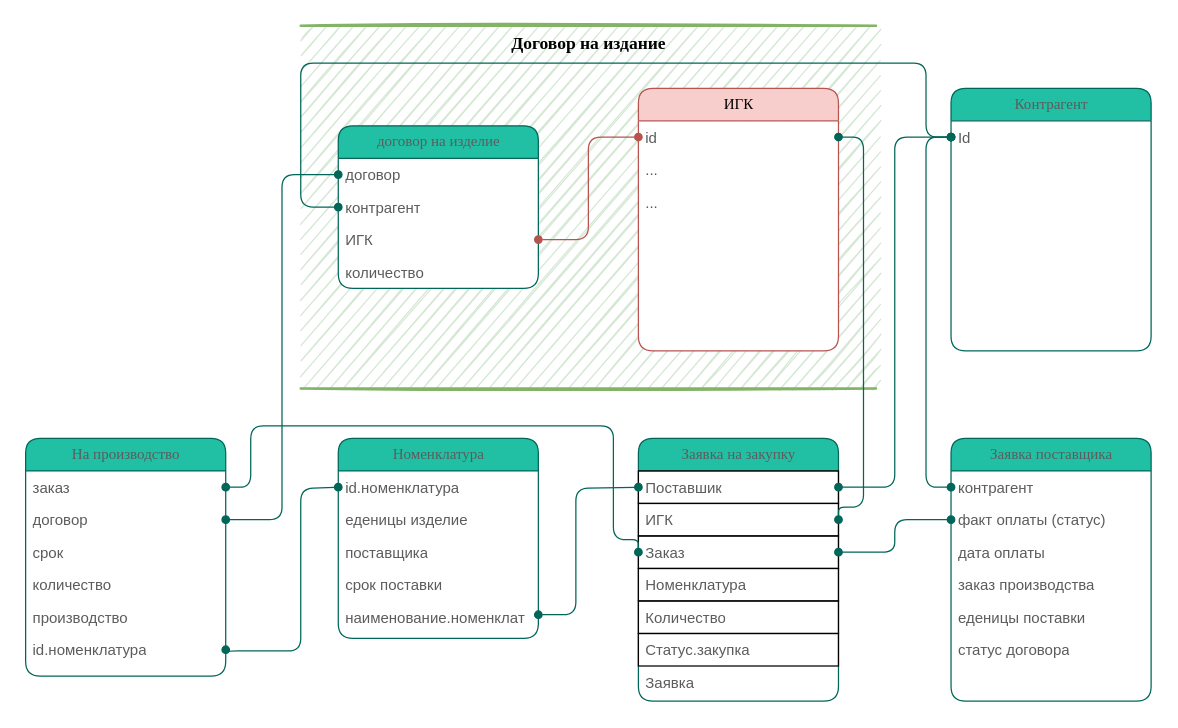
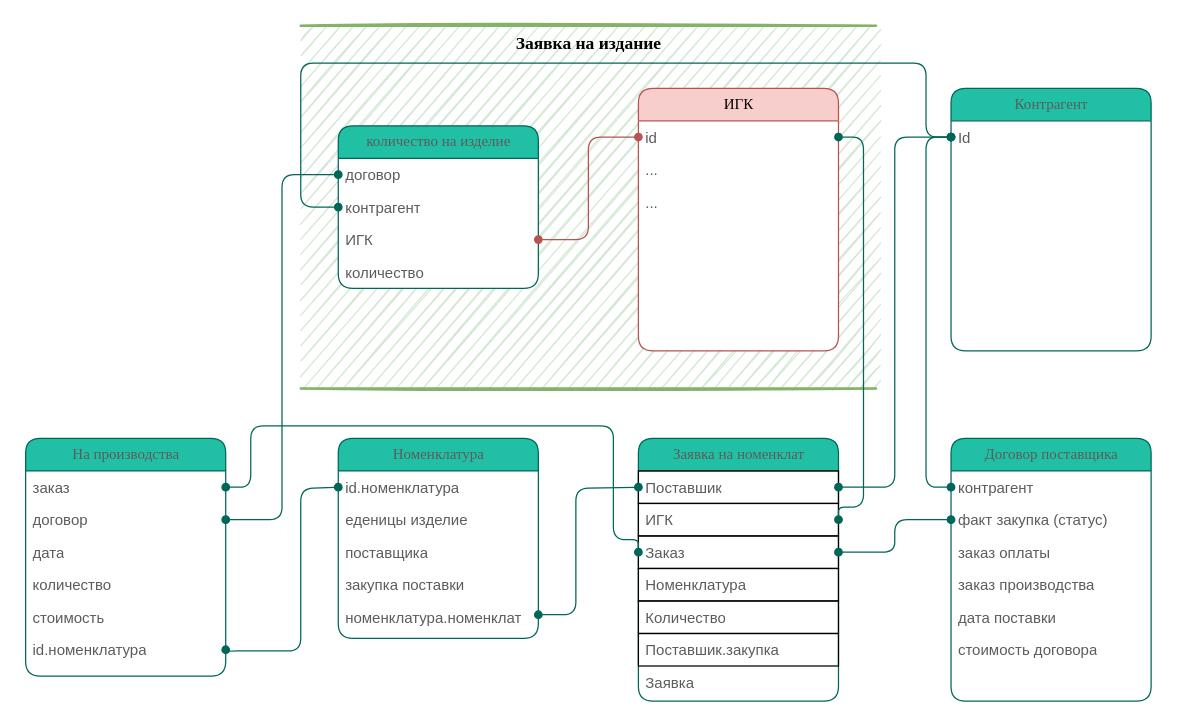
(589, 43) -> (589, 43)
(439, 142) -> (439, 142)
(126, 454) -> (126, 454)
(739, 454) -> (739, 454)
(1051, 454) -> (1051, 454)
(1038, 521) -> (1042, 521)
(50, 553) -> (50, 553)
(1002, 553) -> (1007, 553)
(398, 586) -> (411, 586)
(84, 618) -> (71, 618)
(436, 618) -> (436, 618)
(1023, 618) -> (1011, 618)
(702, 651) -> (715, 651)
(1019, 651) -> (1032, 651)
